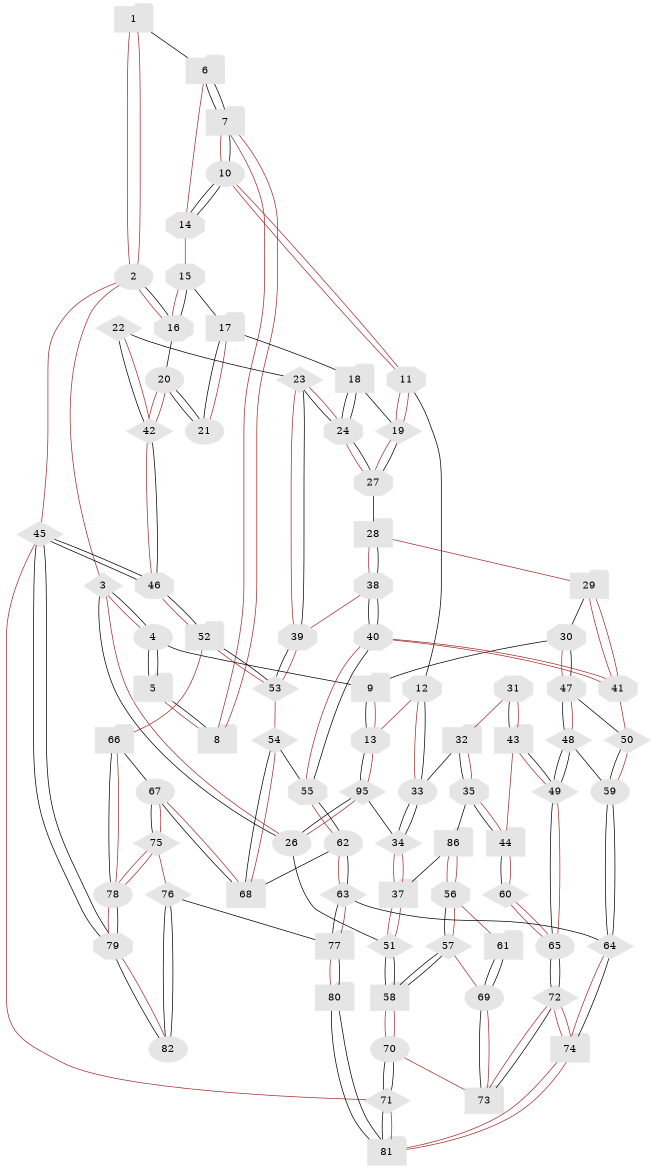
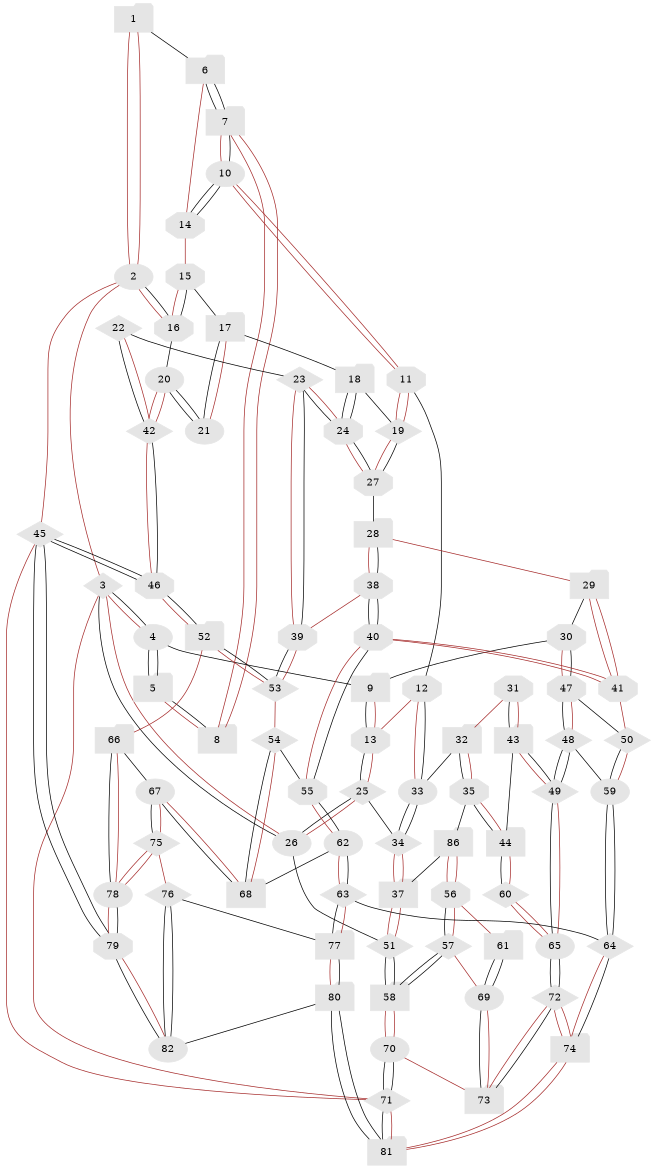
(363, 792) -> (363, 792)
(510, 792) -> (510, 792)
none -> (34, 973)
none -> (250, 1024)
